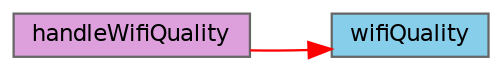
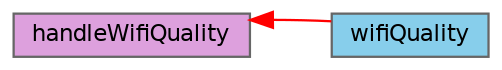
(279, 51) -> (302, 20)
